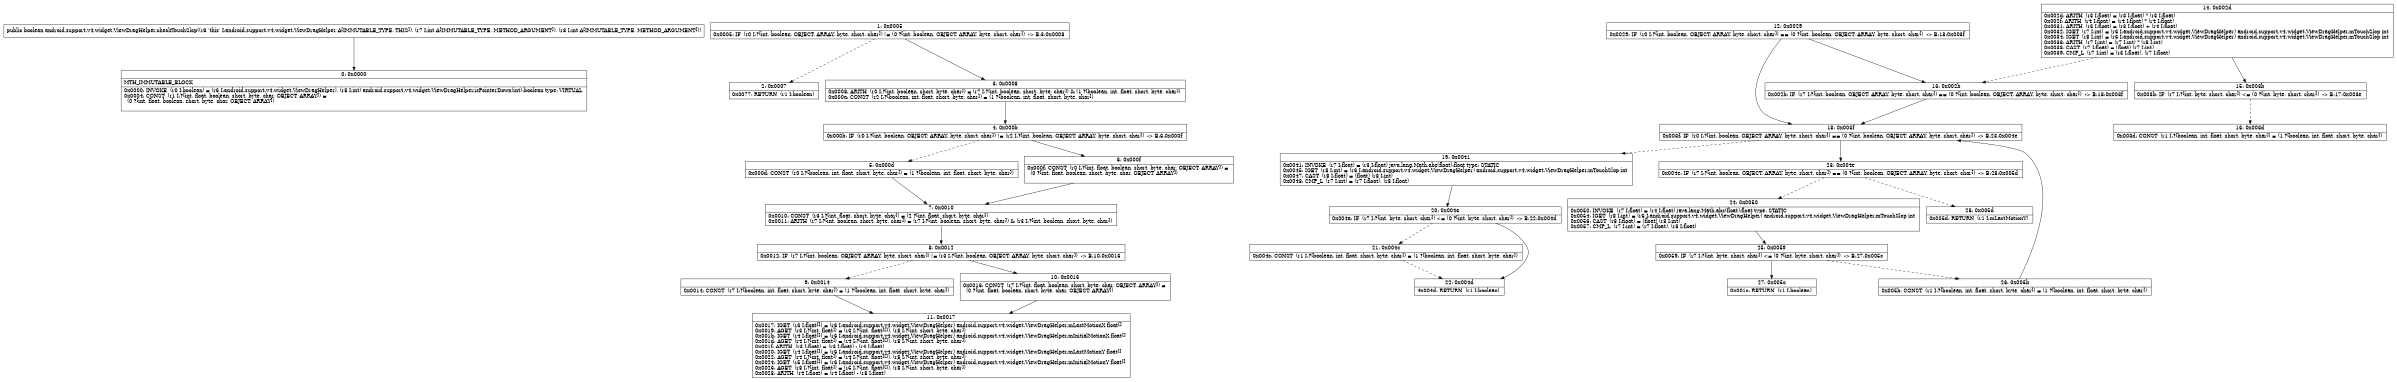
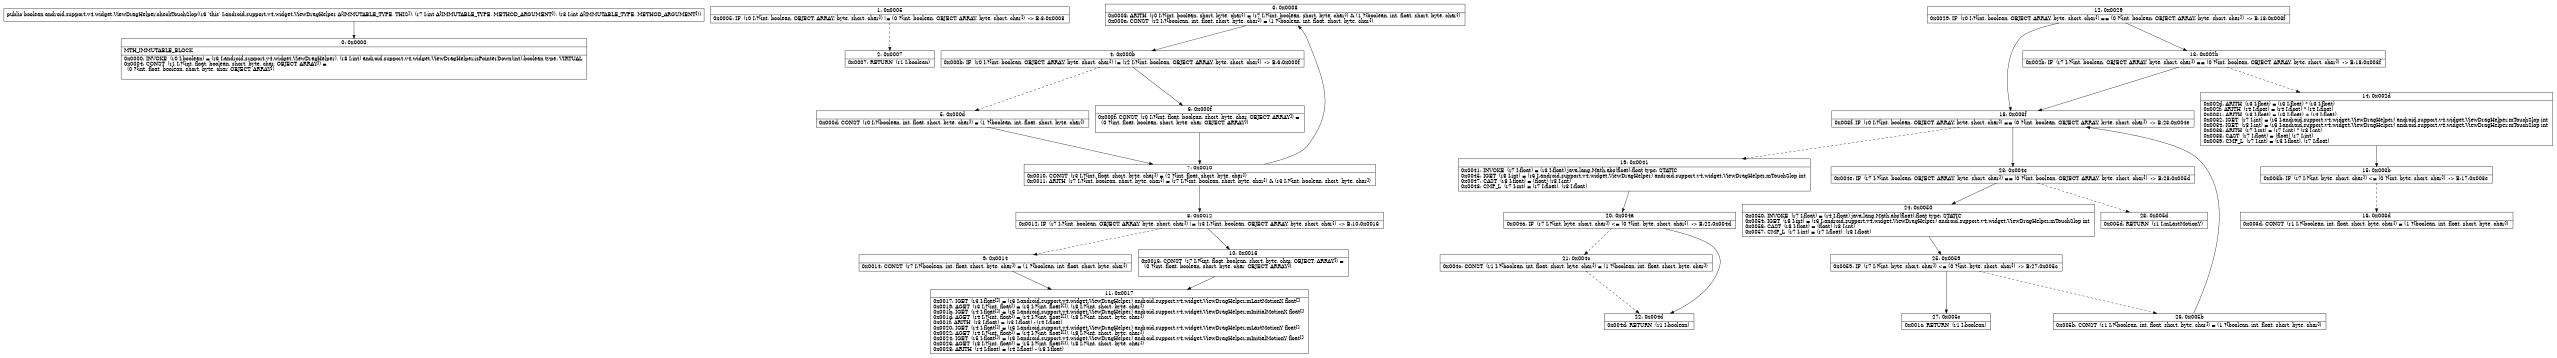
(943, 59) -> (1324, 110)
(2041, 70) -> (2262, 79)
(774, 95) -> (890, 63)
(1803, 188) -> (1976, 193)
(1459, 291) -> (1649, 325)
